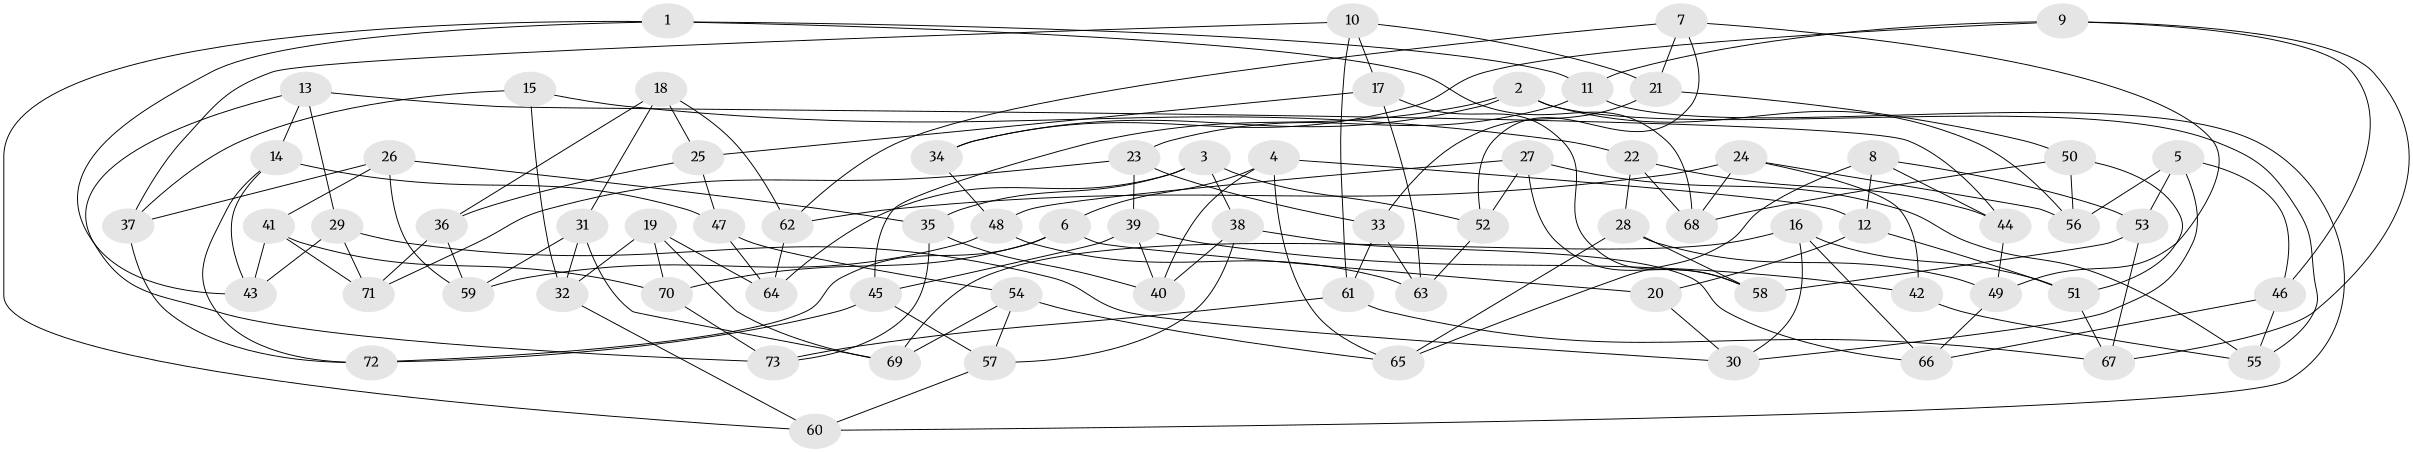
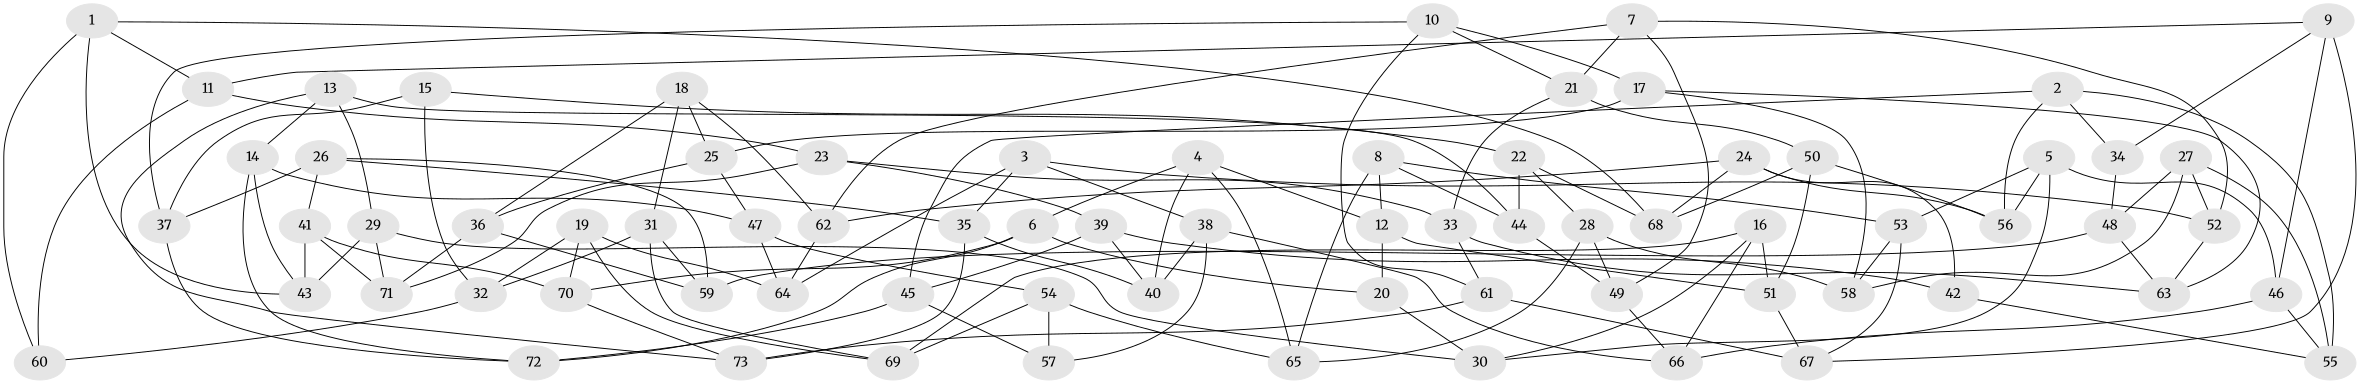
(903, 397) -> none
